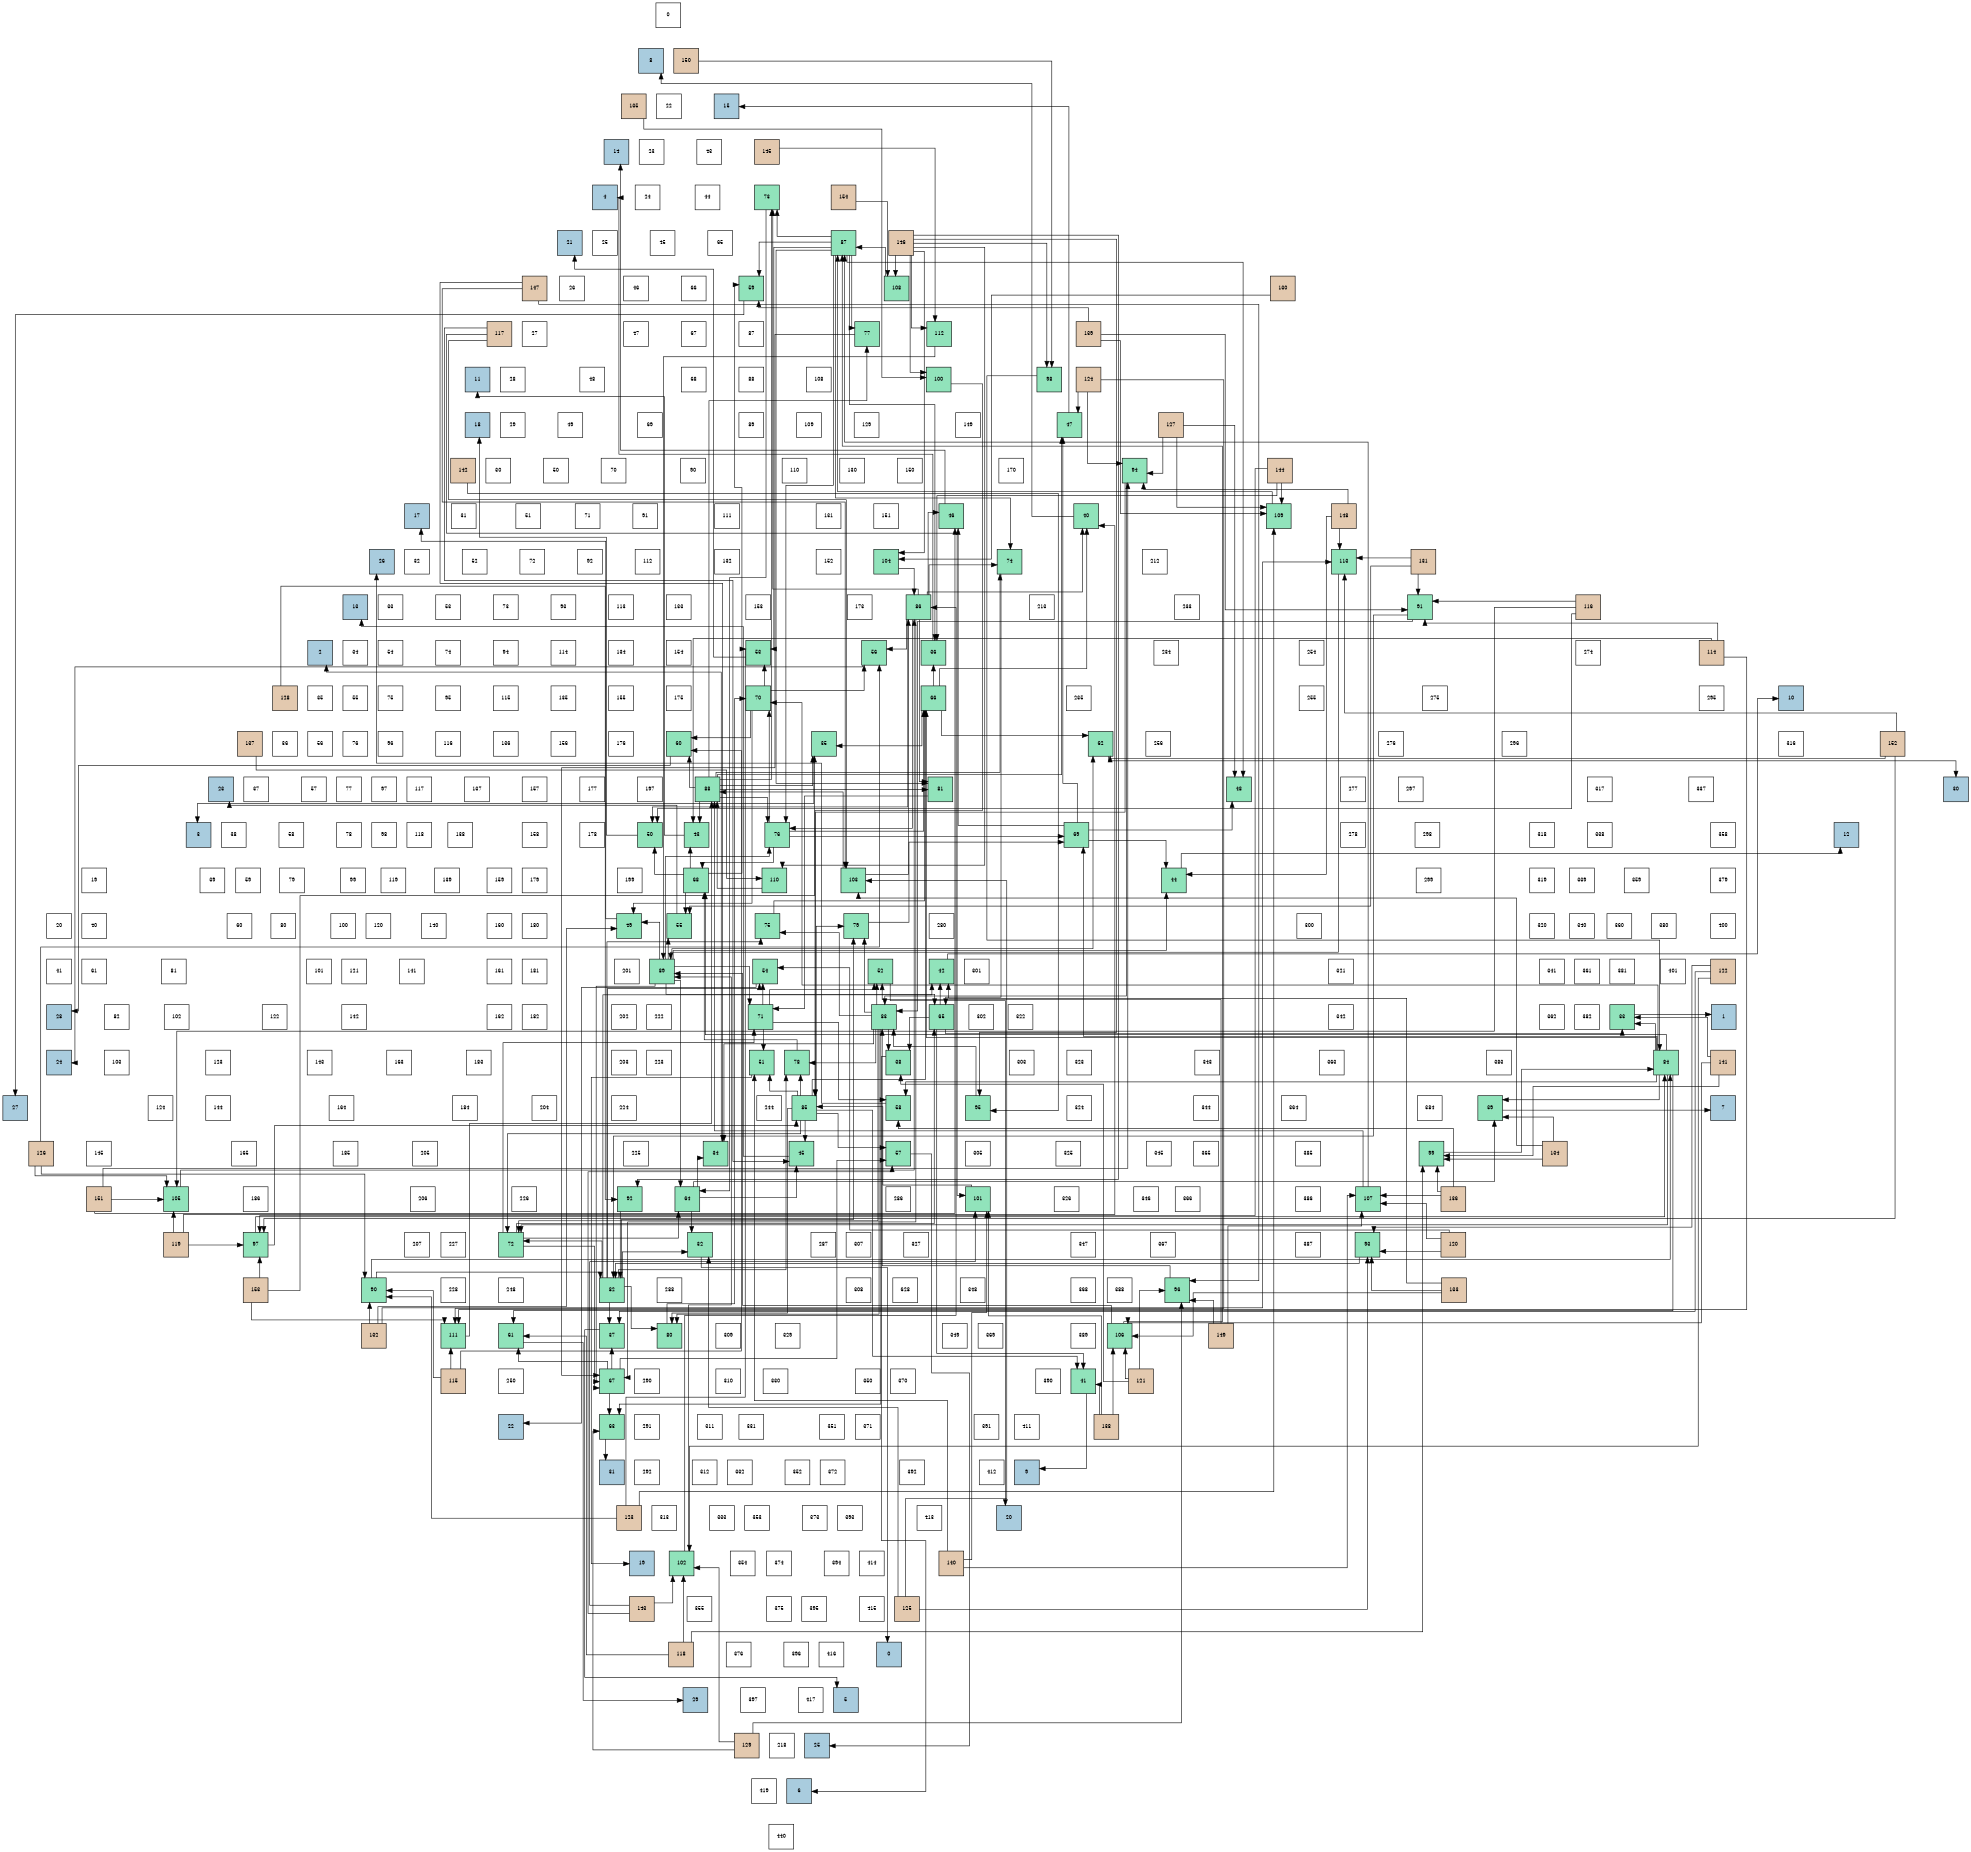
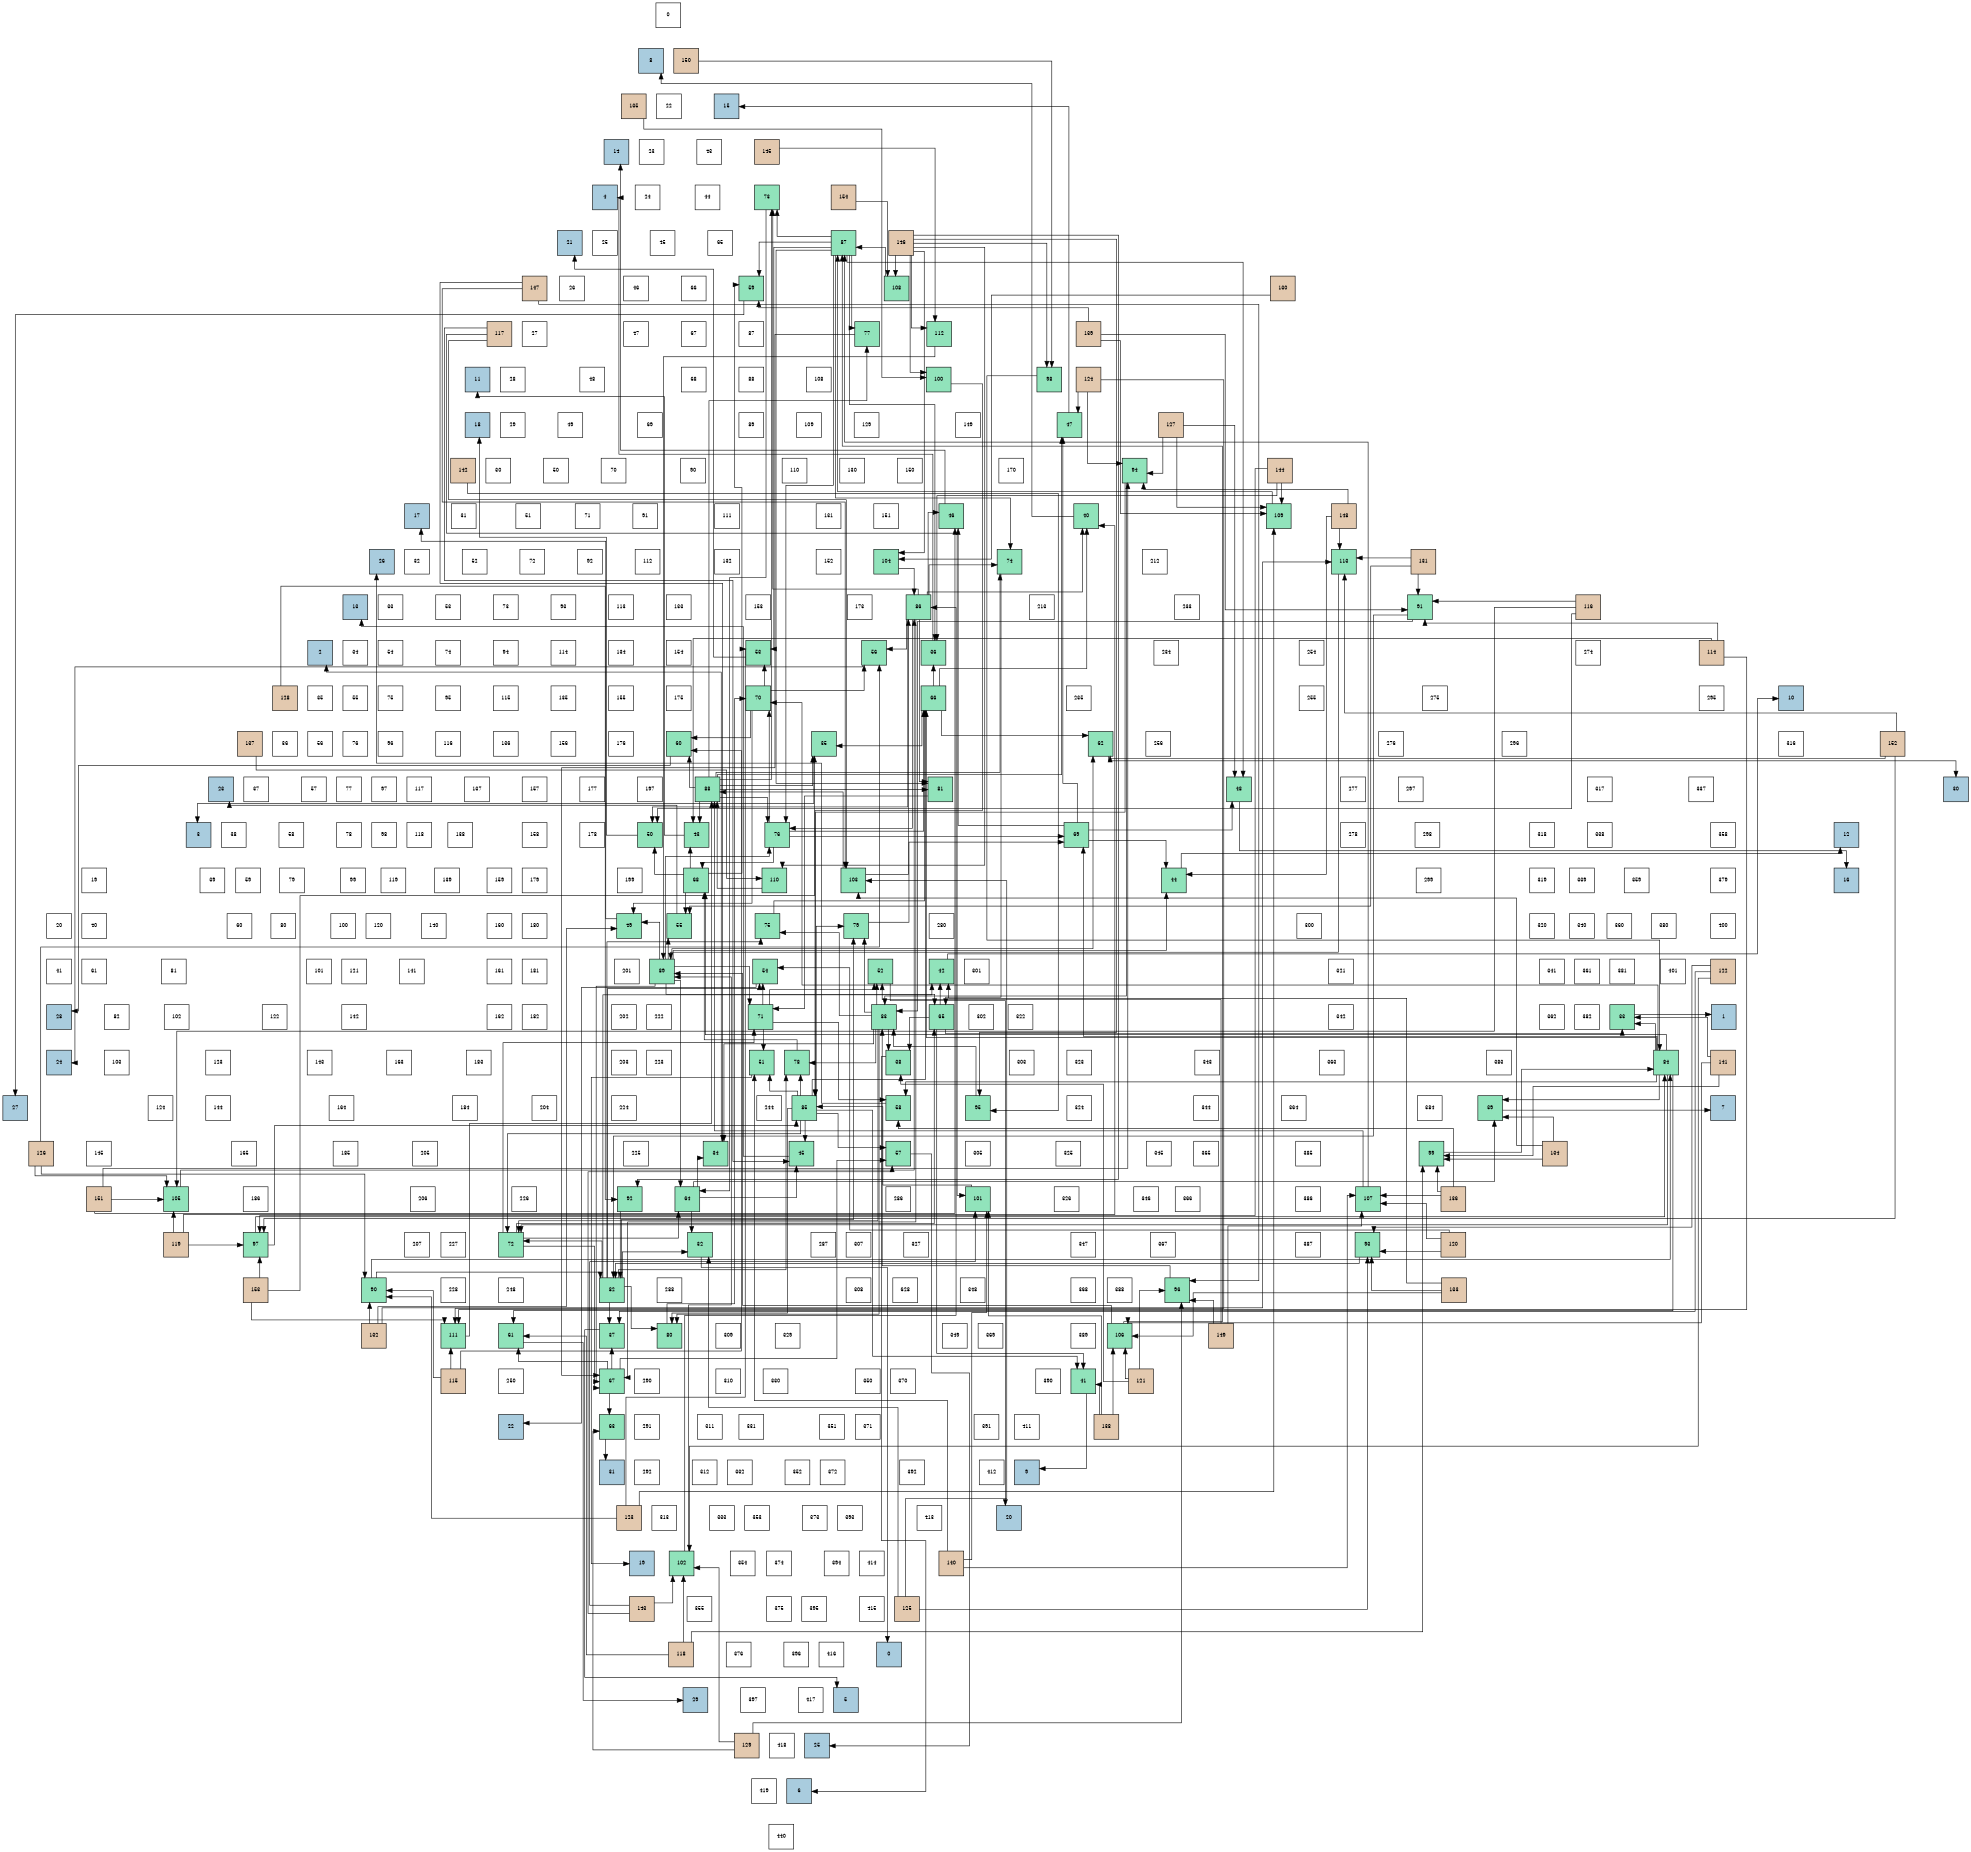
none -> (1846, 880)
(855, 1404) -> none
(782, 1746) -> (782, 1746)
